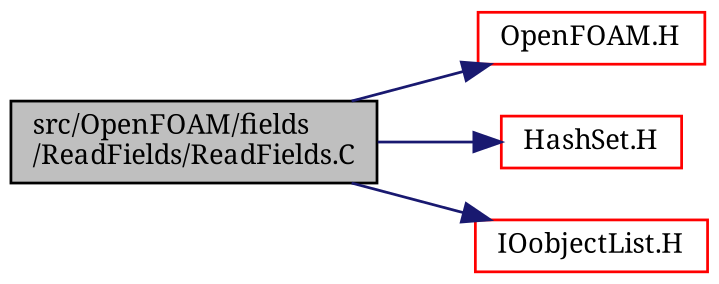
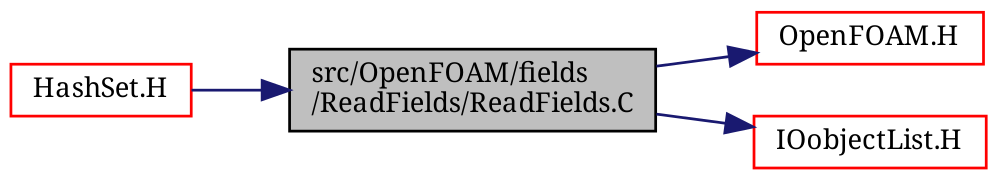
(426, 142) -> (227, 90)
